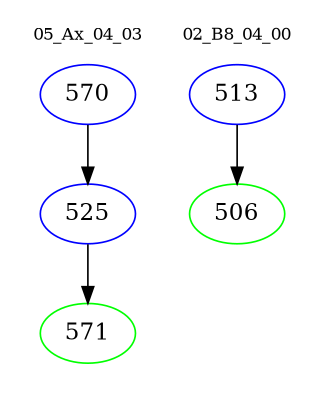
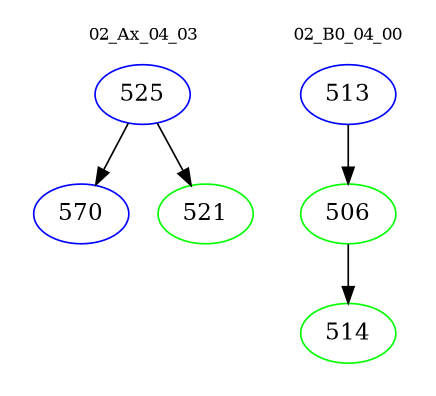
(88, 36) -> (143, 36)
(237, 36) -> (348, 36)
(88, 146) -> (116, 146)
(88, 333) -> (206, 214)
none -> (348, 333)
